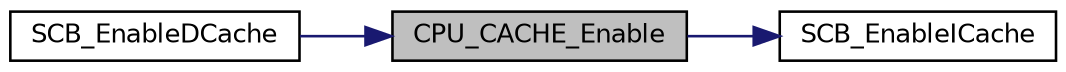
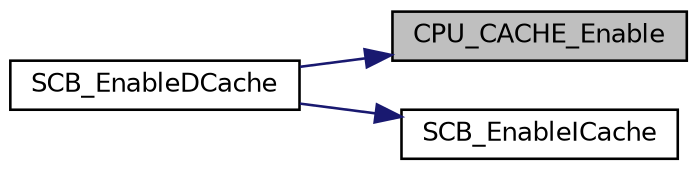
(720, 36) -> (338, 108)
